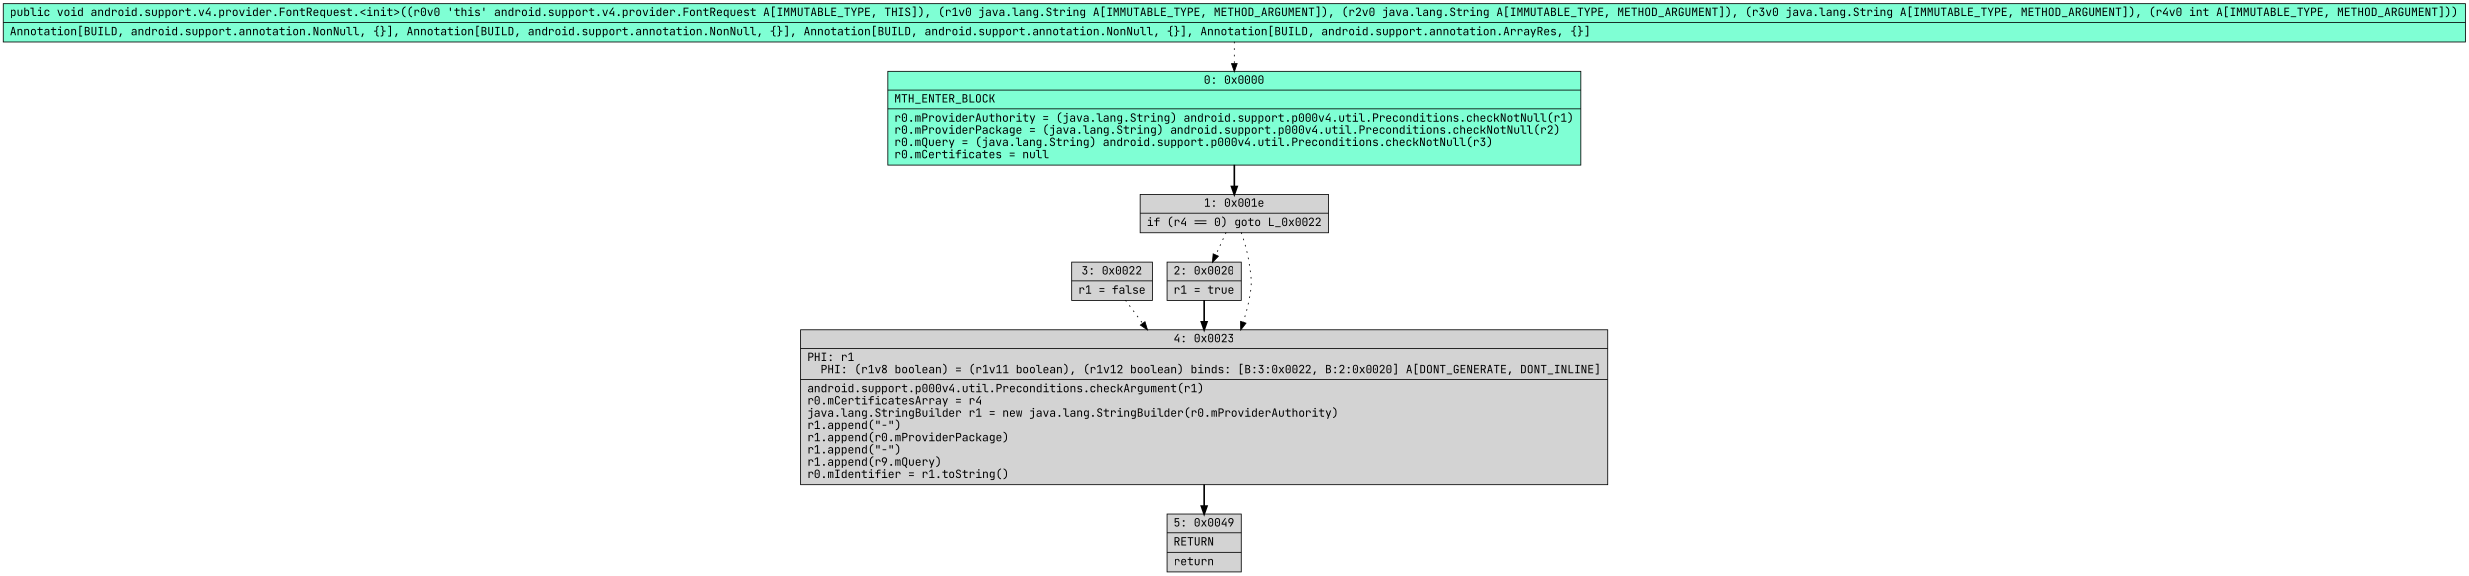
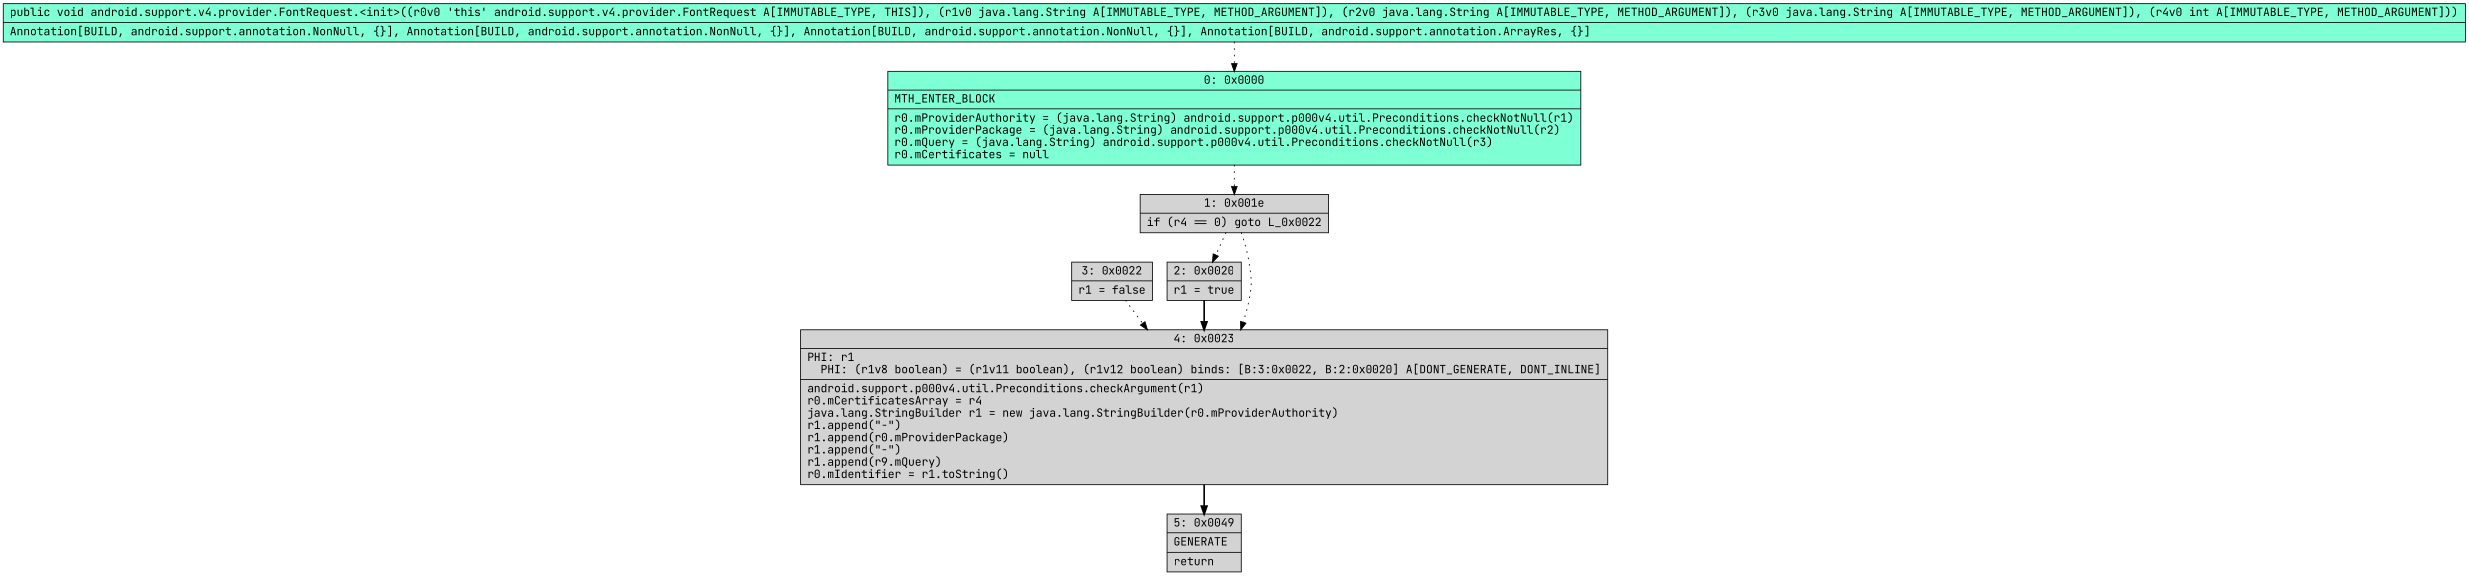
(1234, 176) -> (1234, 176)
(1194, 542) -> (1201, 542)
